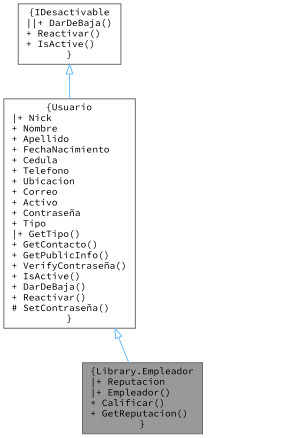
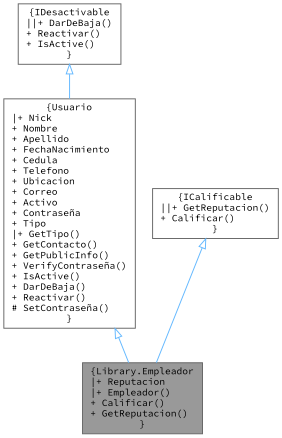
none -> (215, 214)
